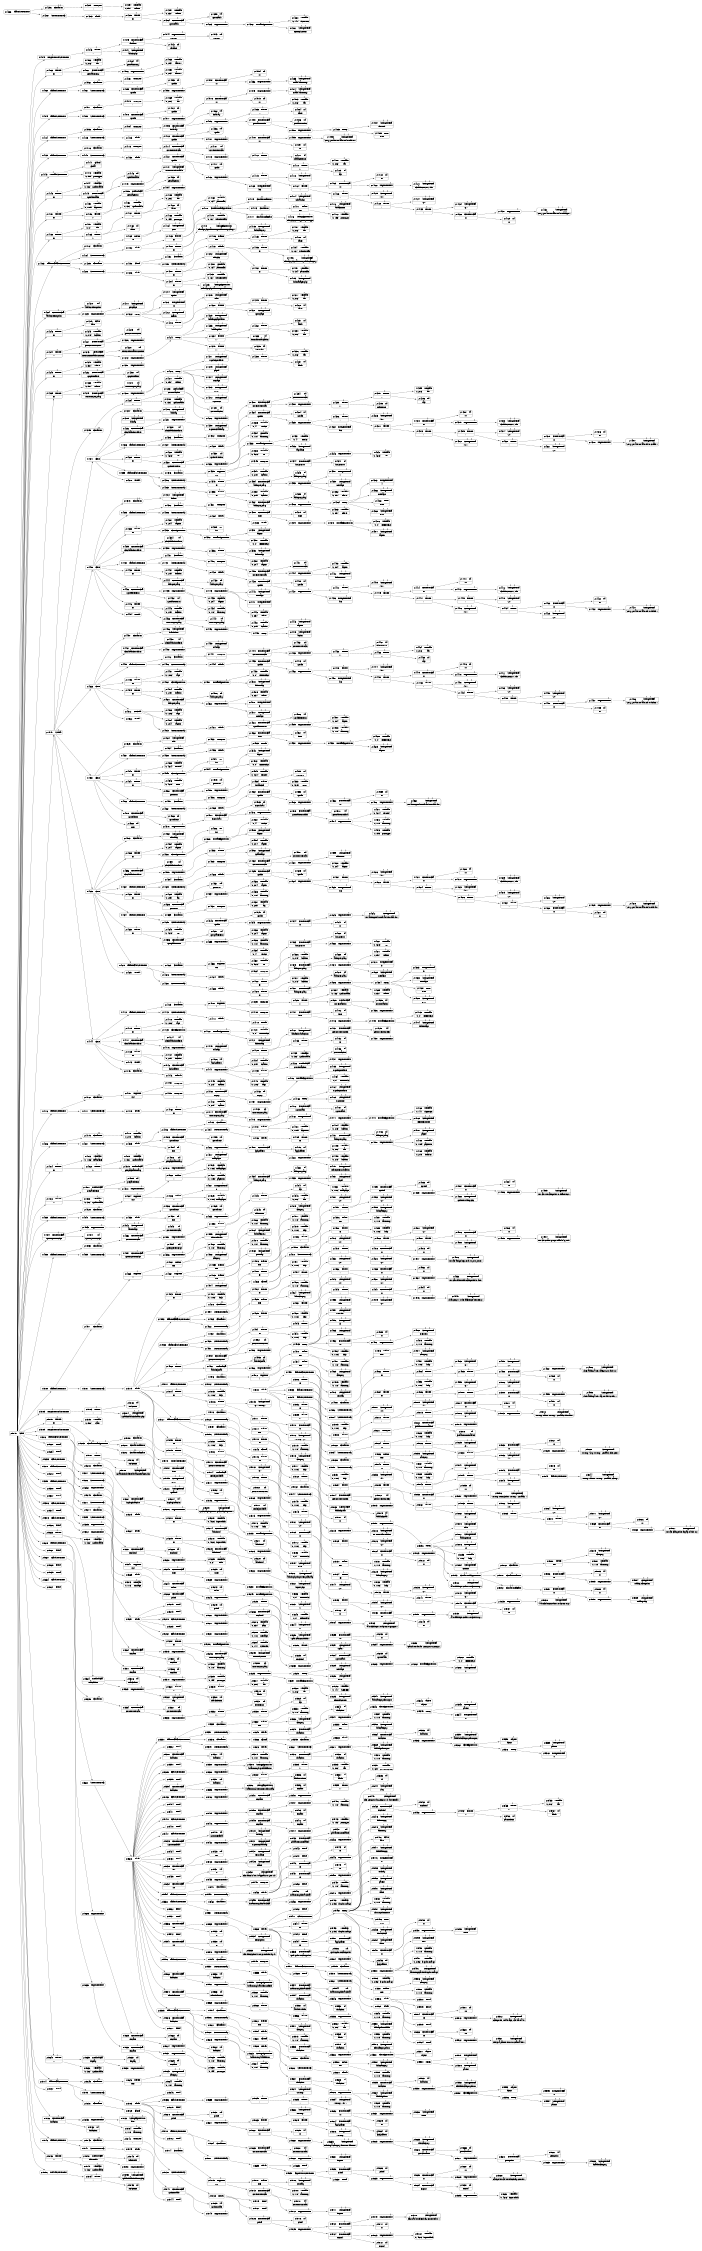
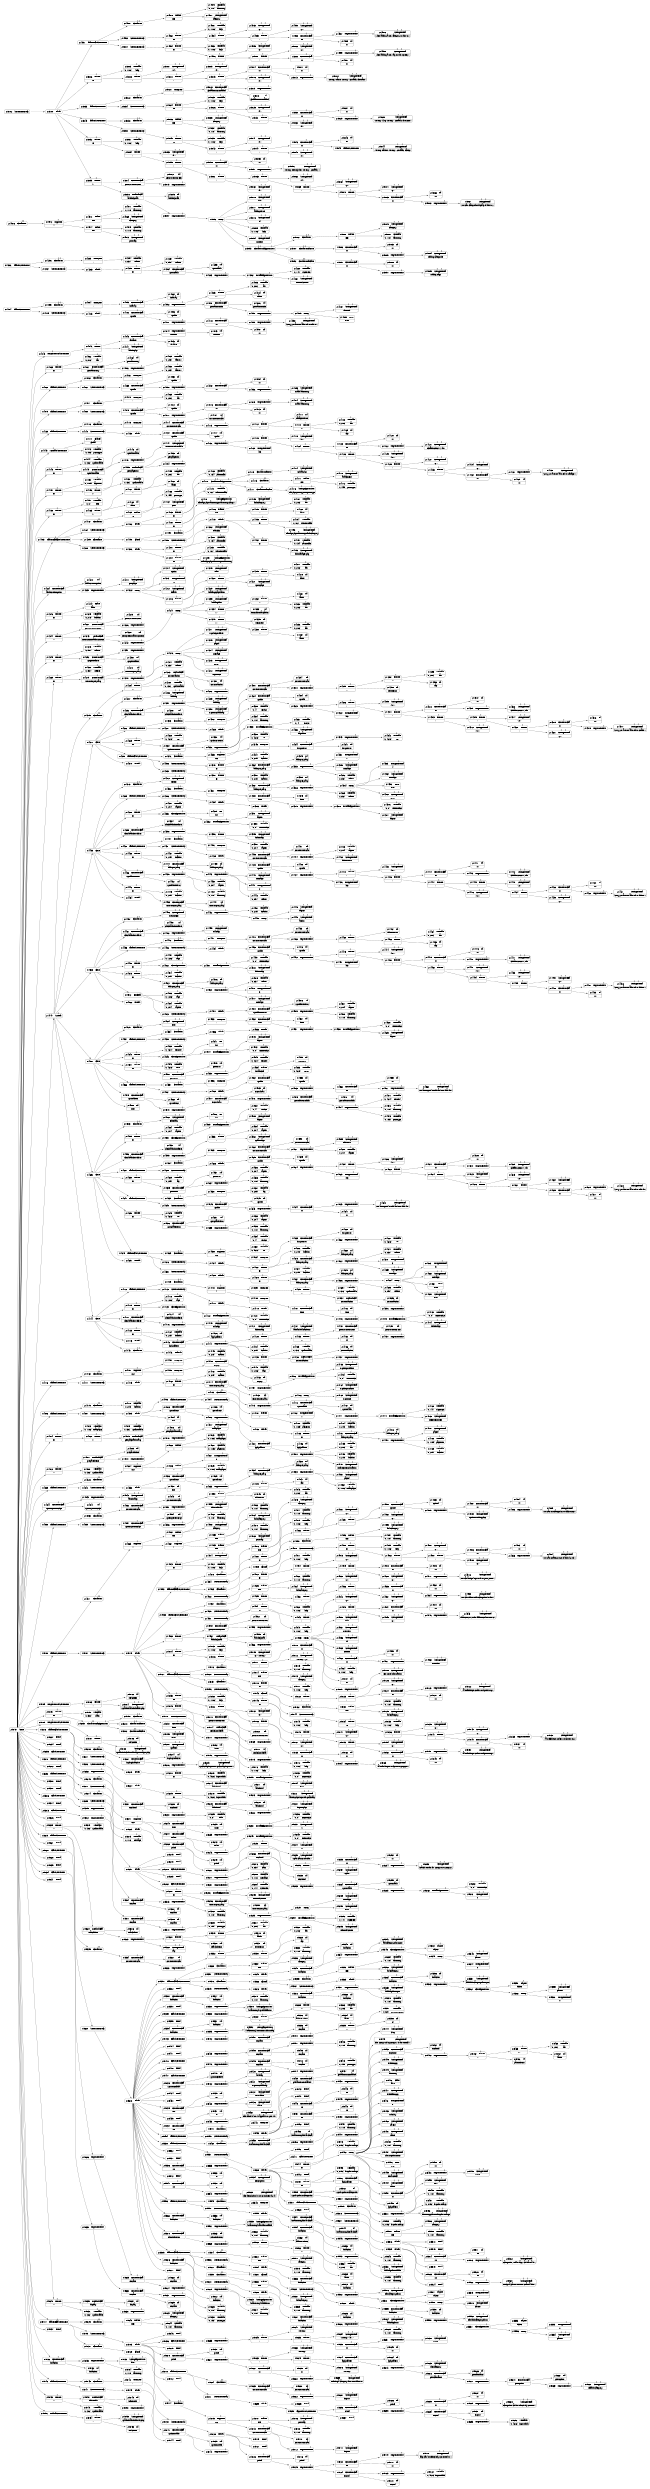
(152, 420) -> (195, 702)
(21, 783) -> none
(174, 1384) -> none
(281, 2053) -> (238, 2275)
